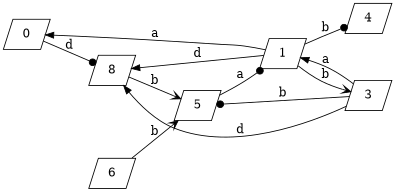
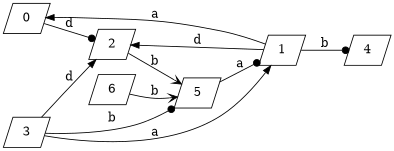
(112, 70) -> (112, 44)
(319, 80) -> none
